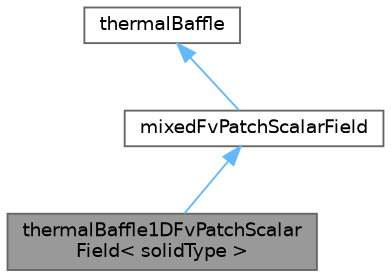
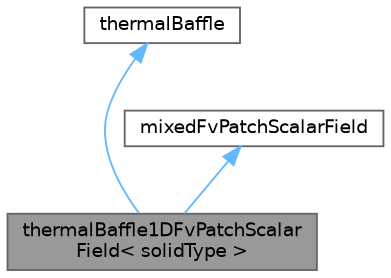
(215, 84) -> (105, 136)
